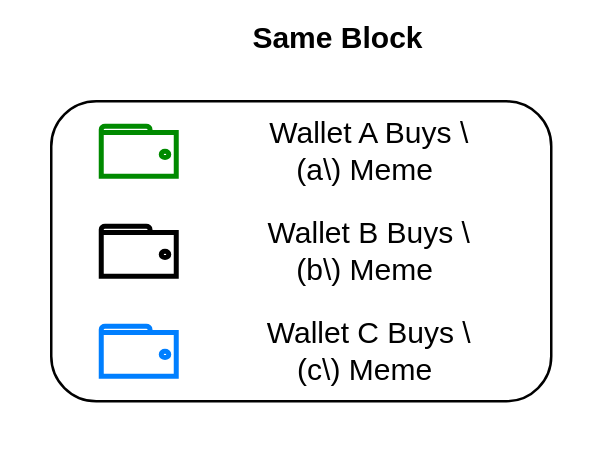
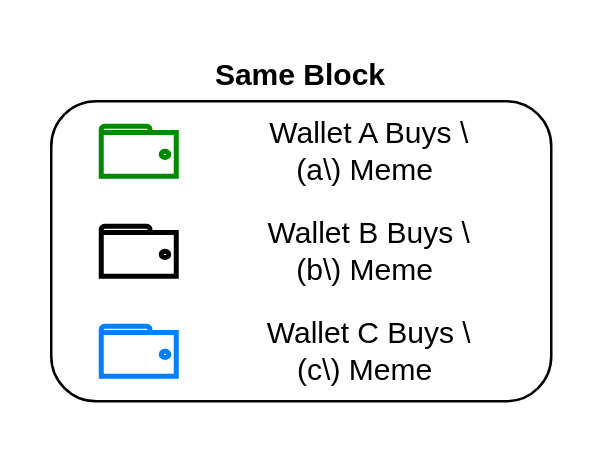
(339, 39) -> (301, 76)
